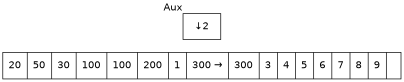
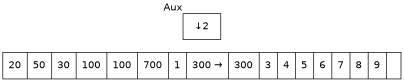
(153, 65) -> (153, 65)
